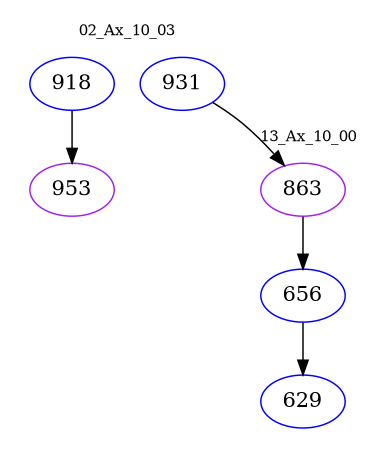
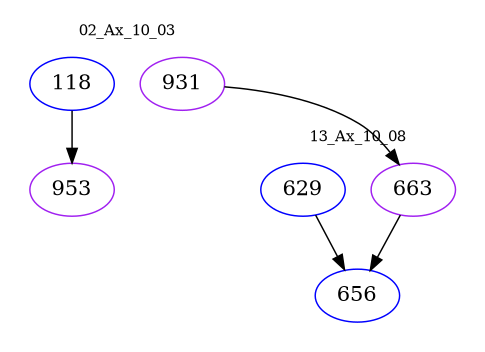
(72, 84) -> (72, 84)
(182, 84) -> (182, 84)
(309, 138) -> (358, 138)
(303, 190) -> (413, 190)
(303, 341) -> (327, 236)
